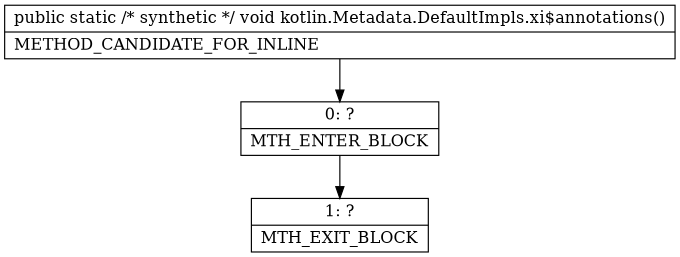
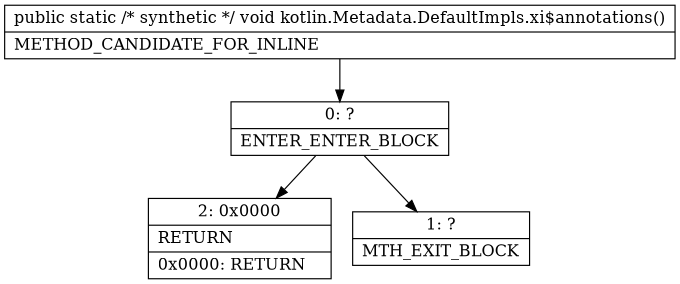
(340, 141) -> (340, 141)
none -> (240, 239)
